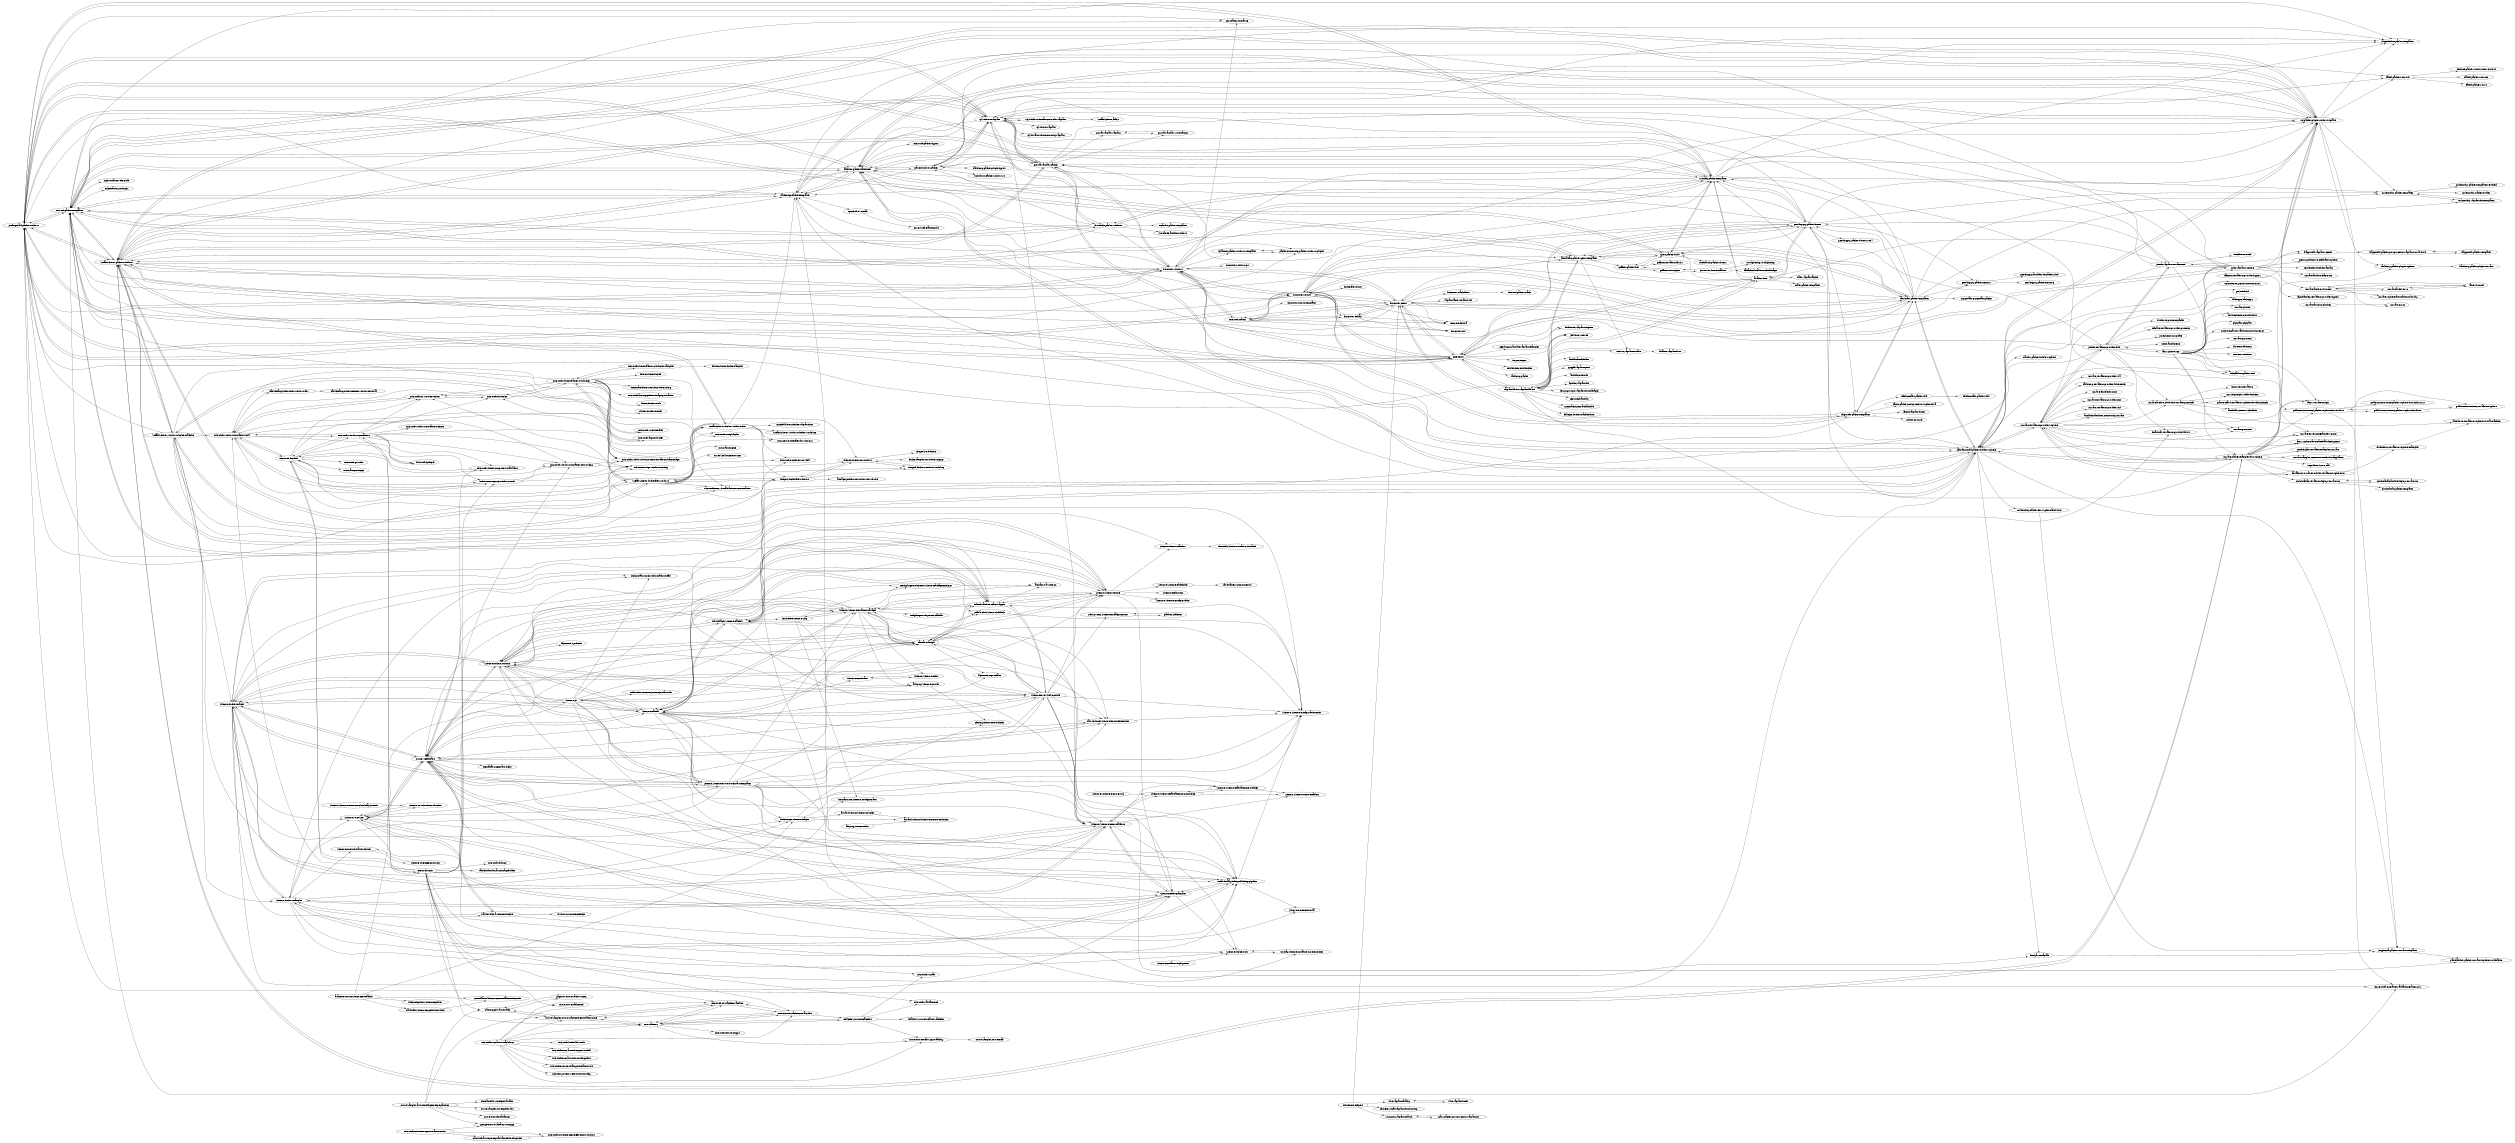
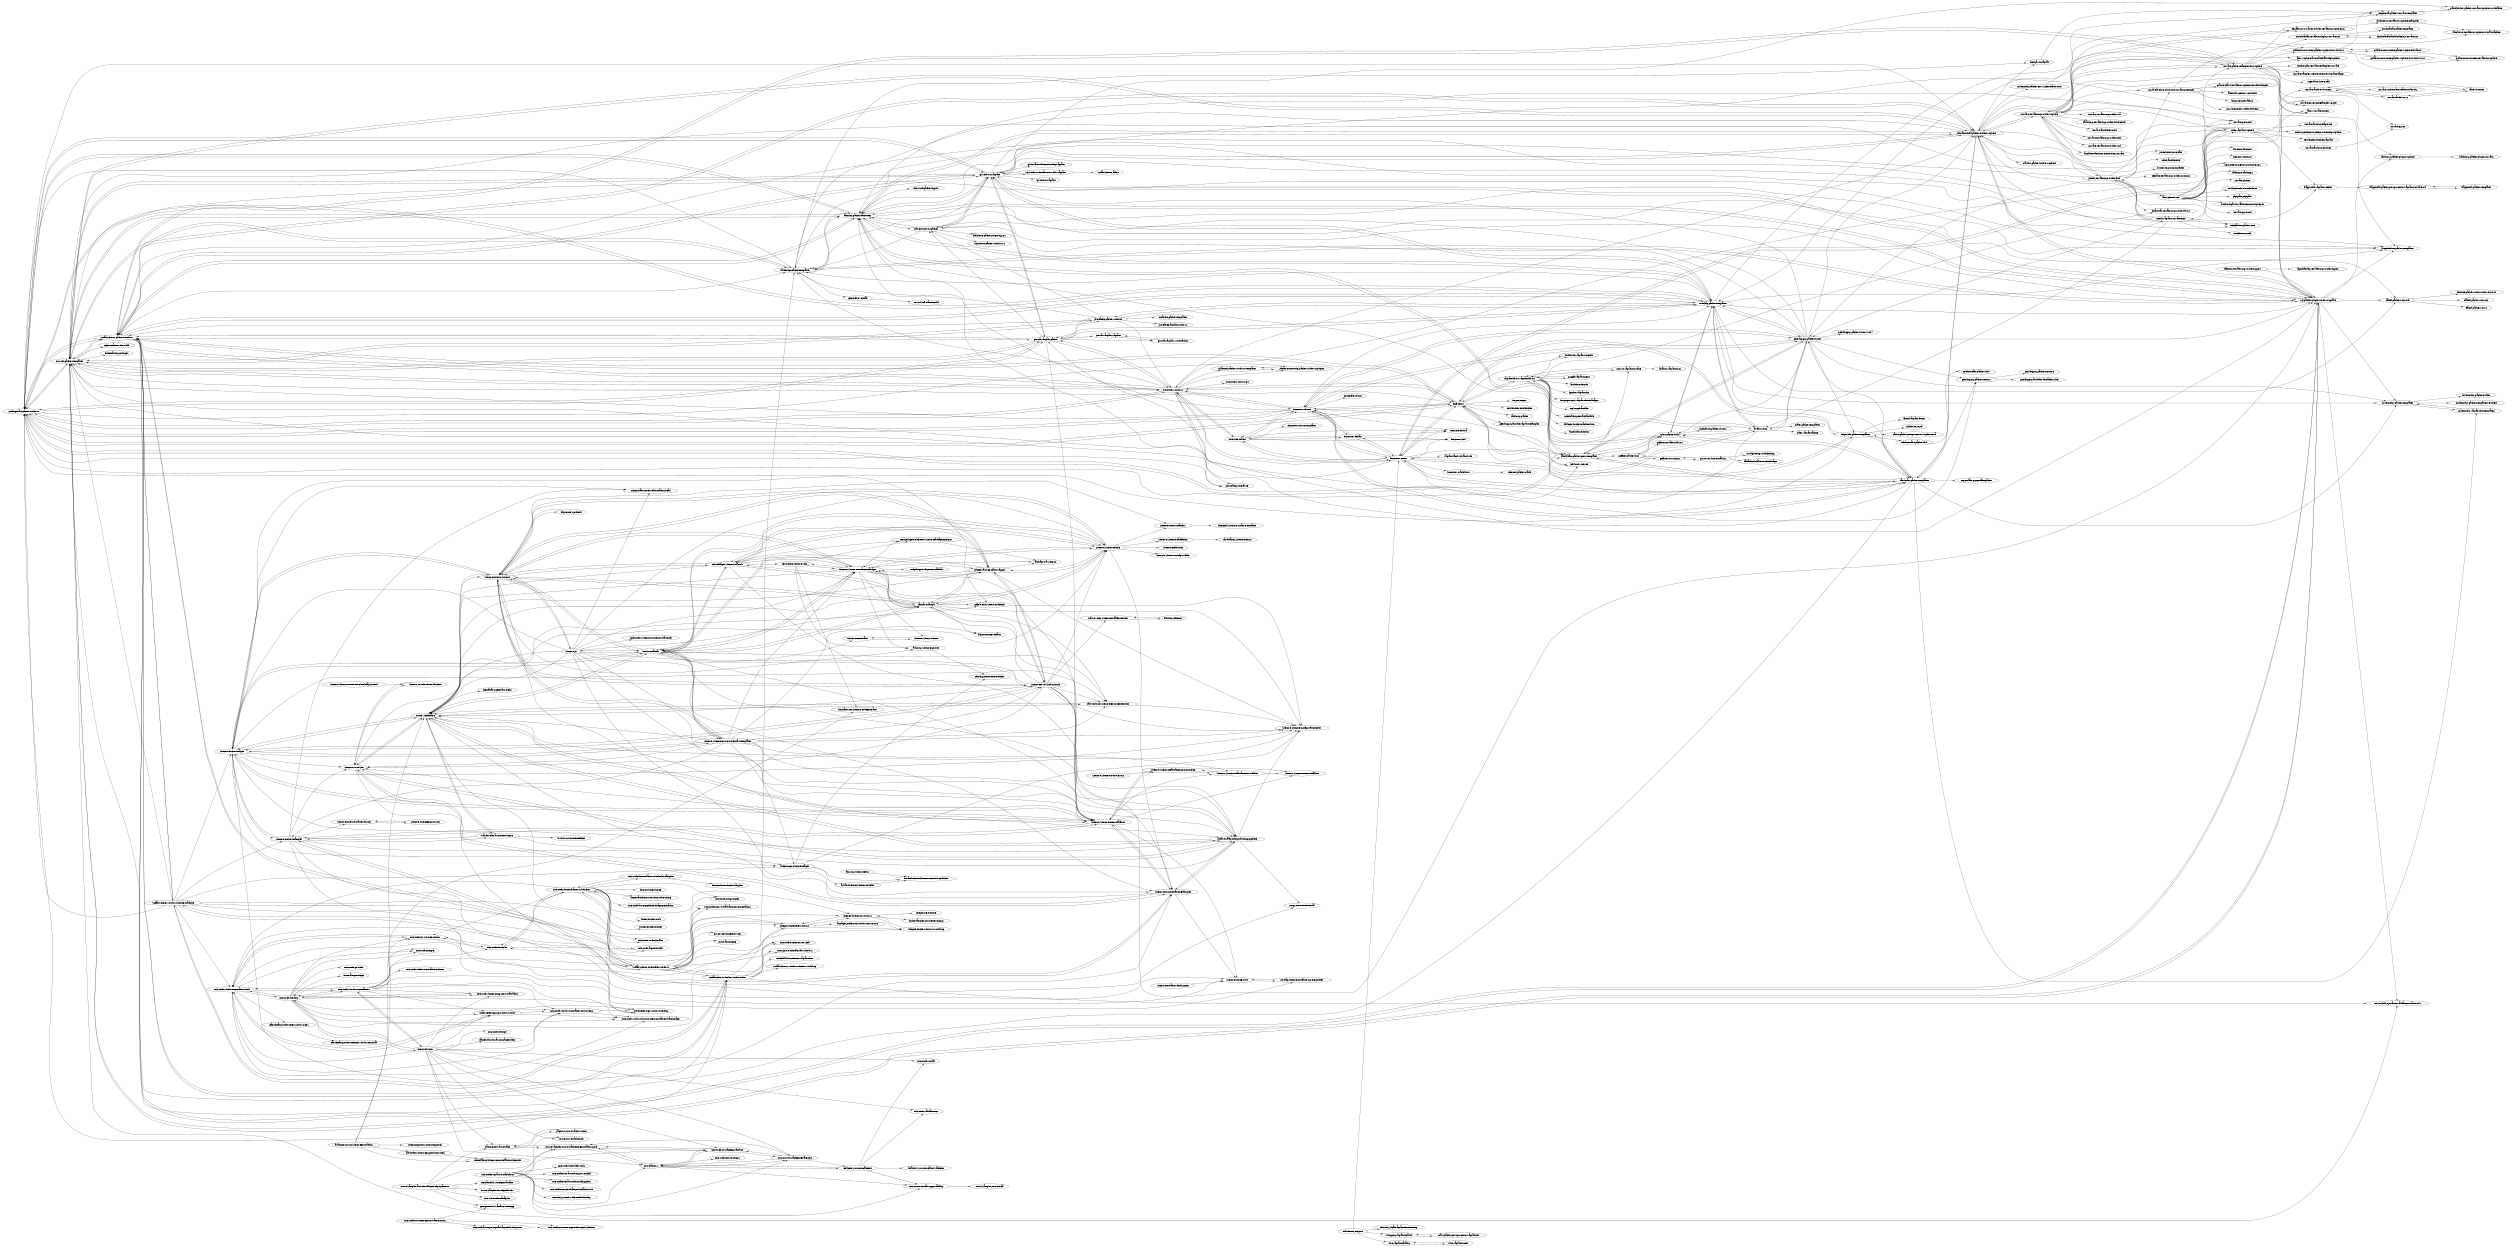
(2318, 260) -> (2318, 132)
(2242, 292) -> none
(1173, 894) -> (1173, 892)
